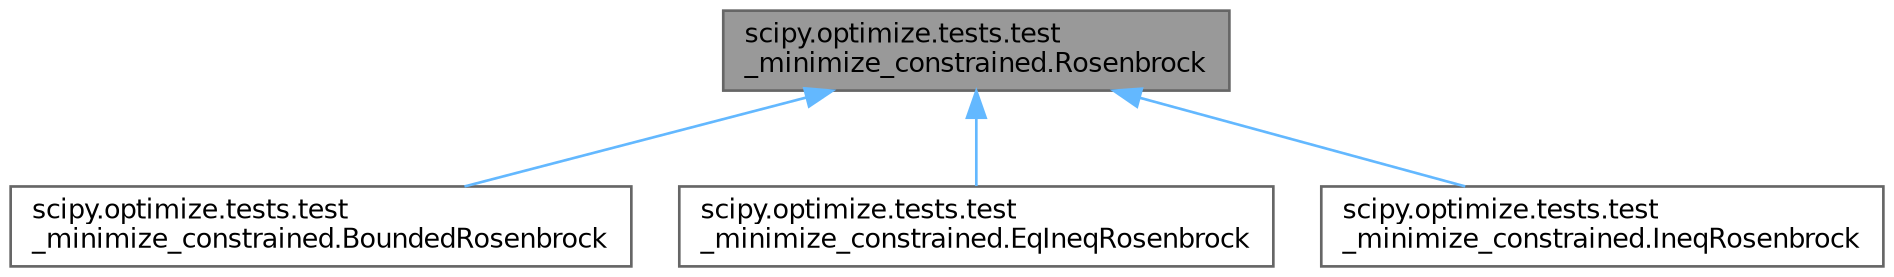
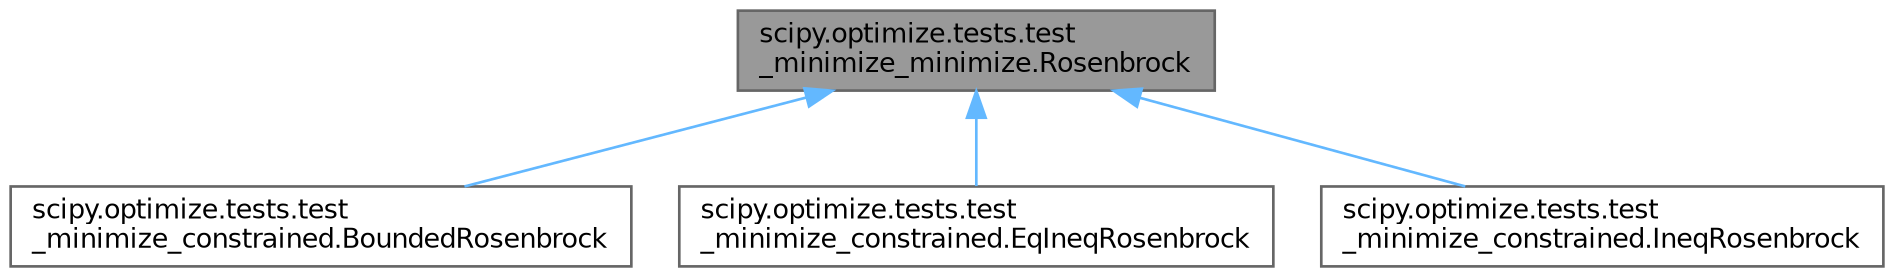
(976, 51) -> (976, 51)
